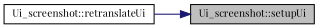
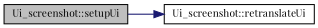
(167, 14) -> (141, 14)
